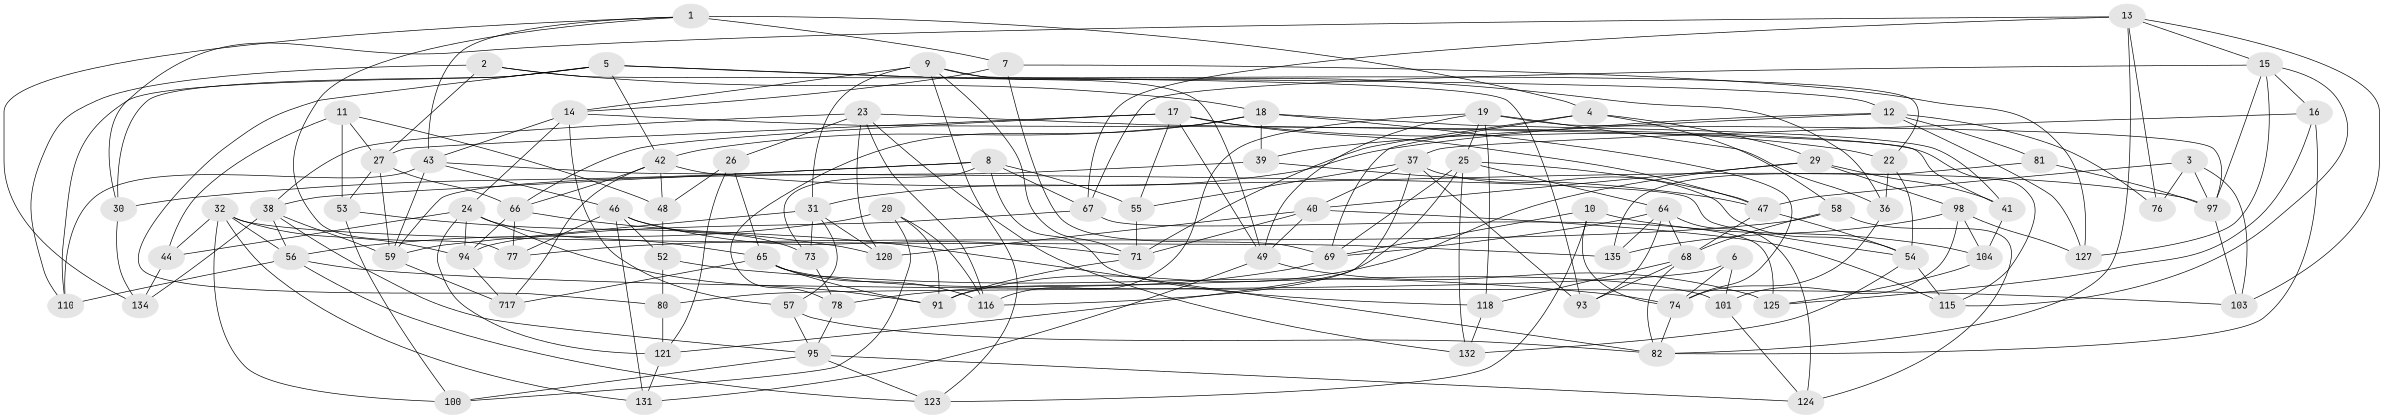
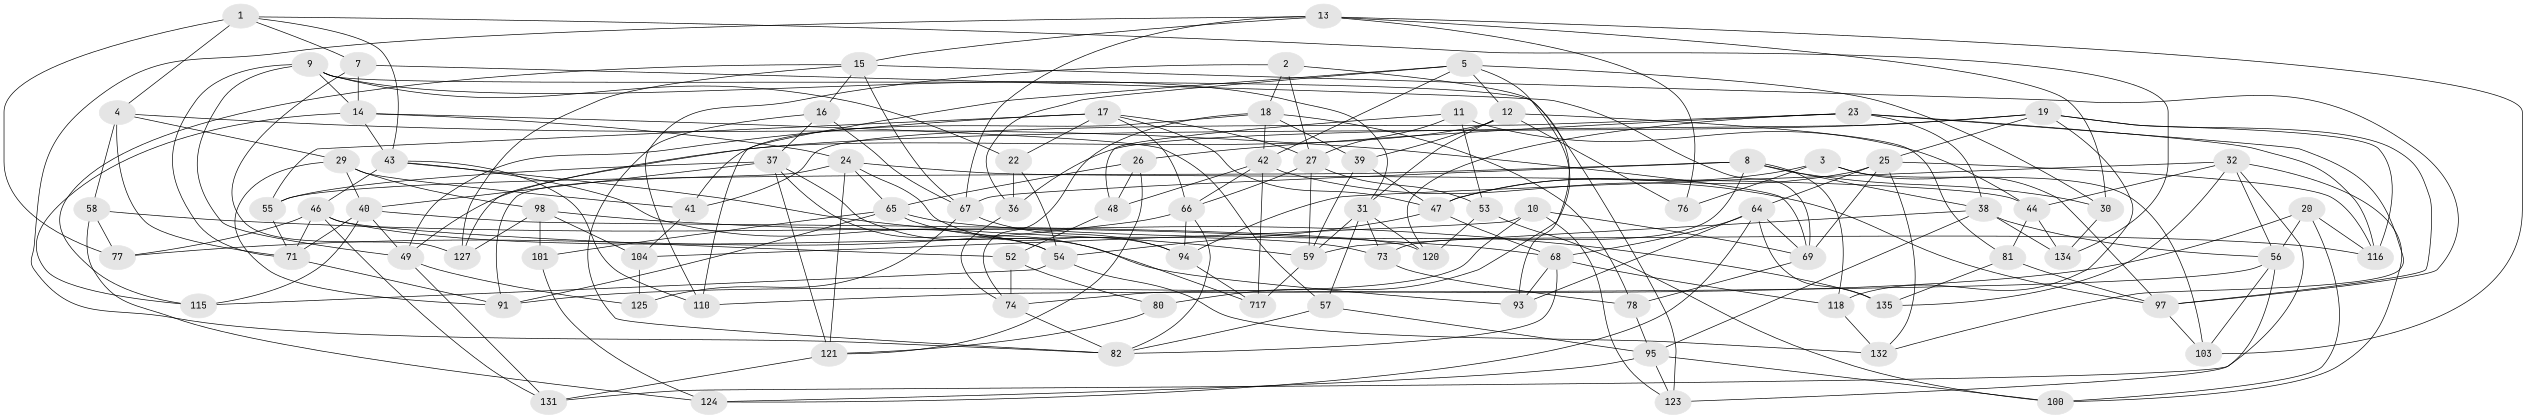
none -> (2020, 233)
(1735, 258) -> none
(2083, 274) -> (895, 170)
